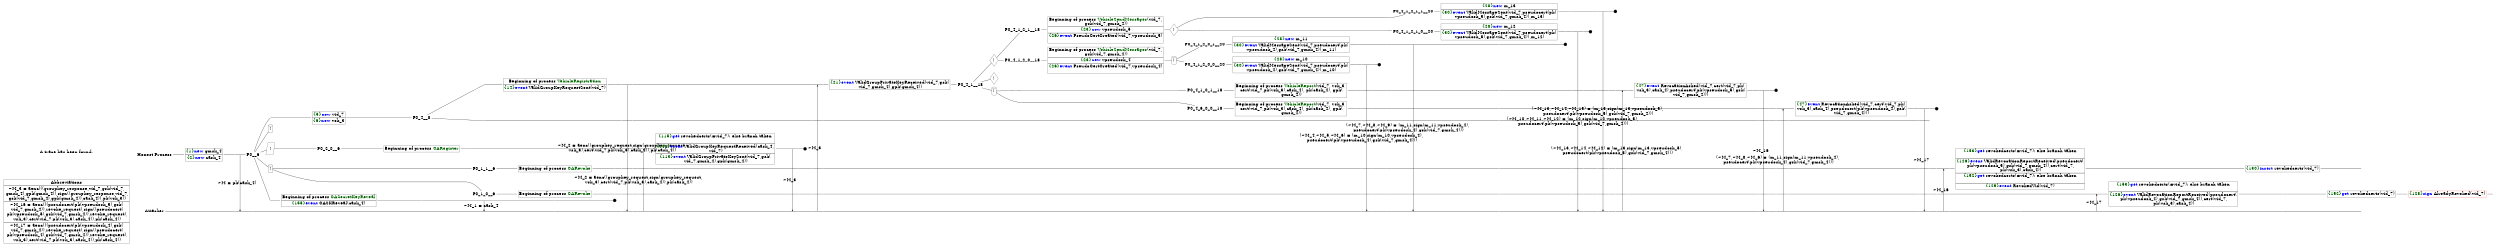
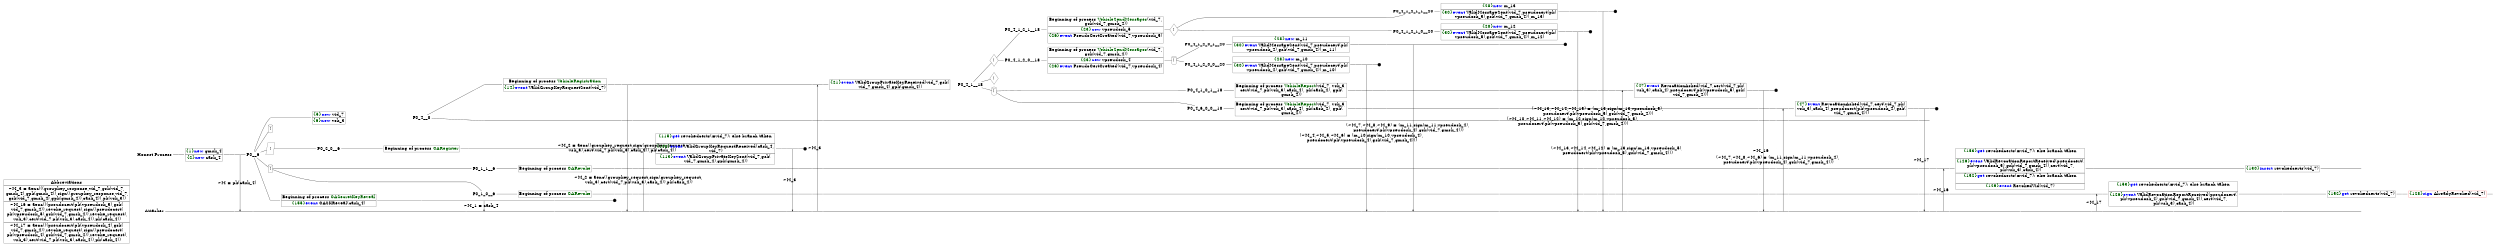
(954, 85) -> none
(379, 118) -> none
(67, 155) -> none
